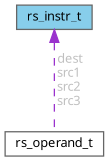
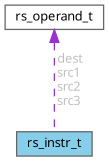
(54, 87) -> (54, 87)
